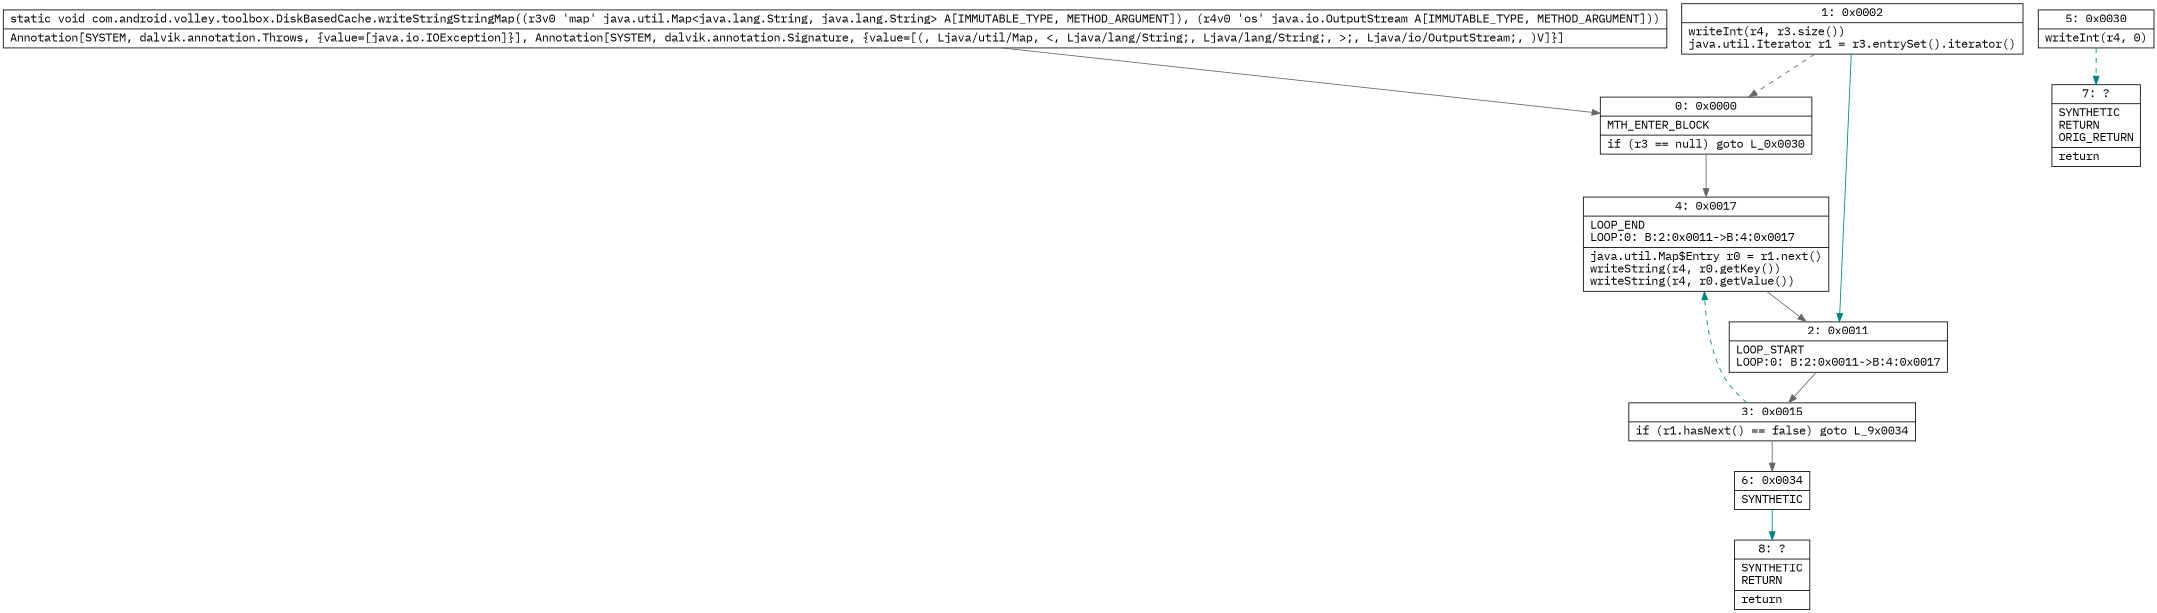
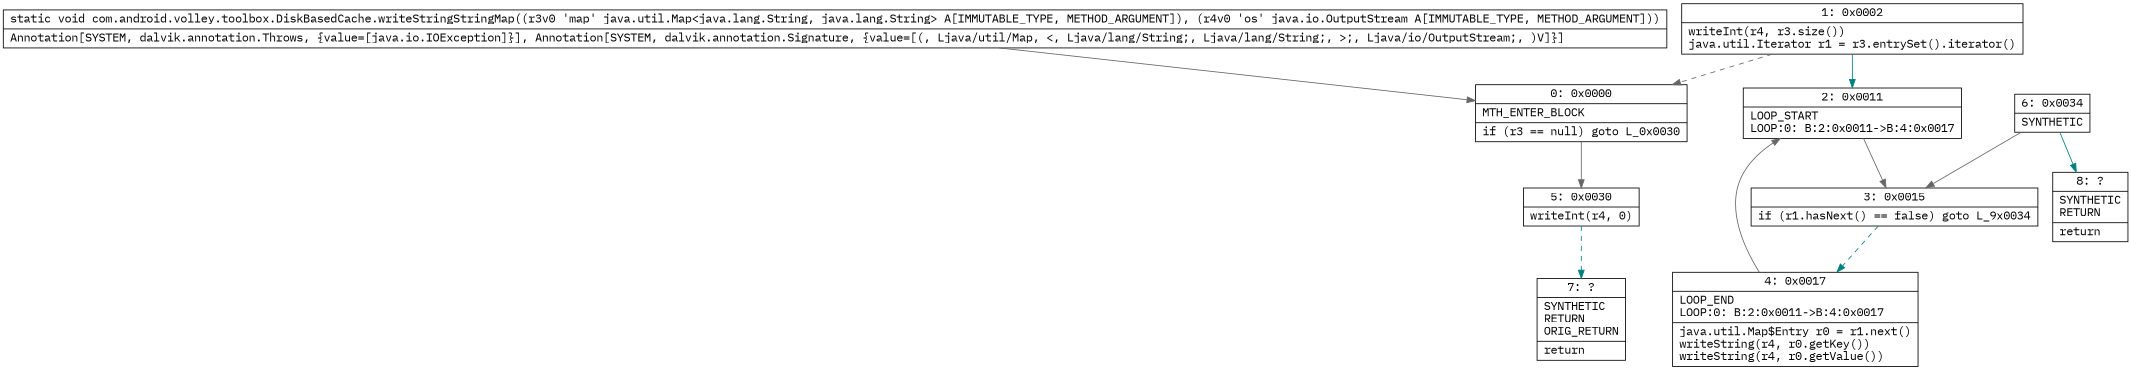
(1706, 171) -> (1581, 161)
(1772, 452) -> (1977, 158)
